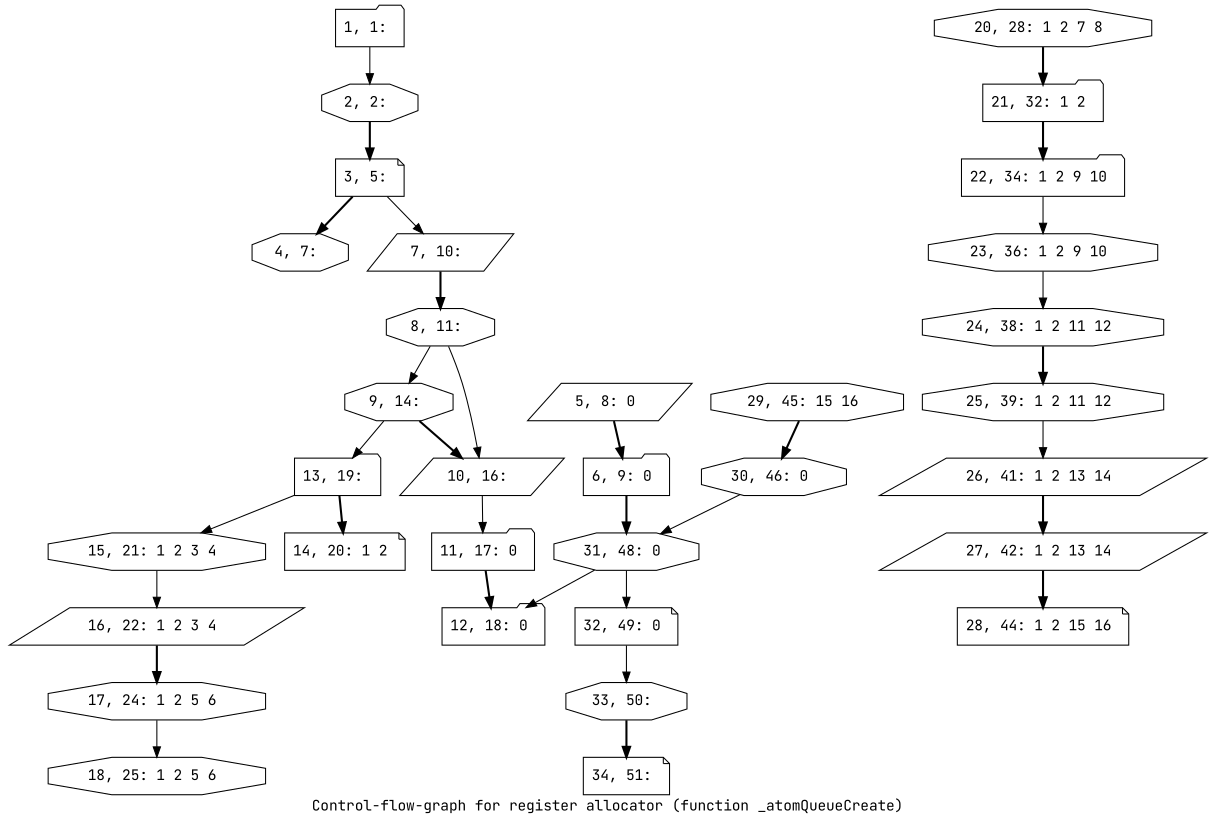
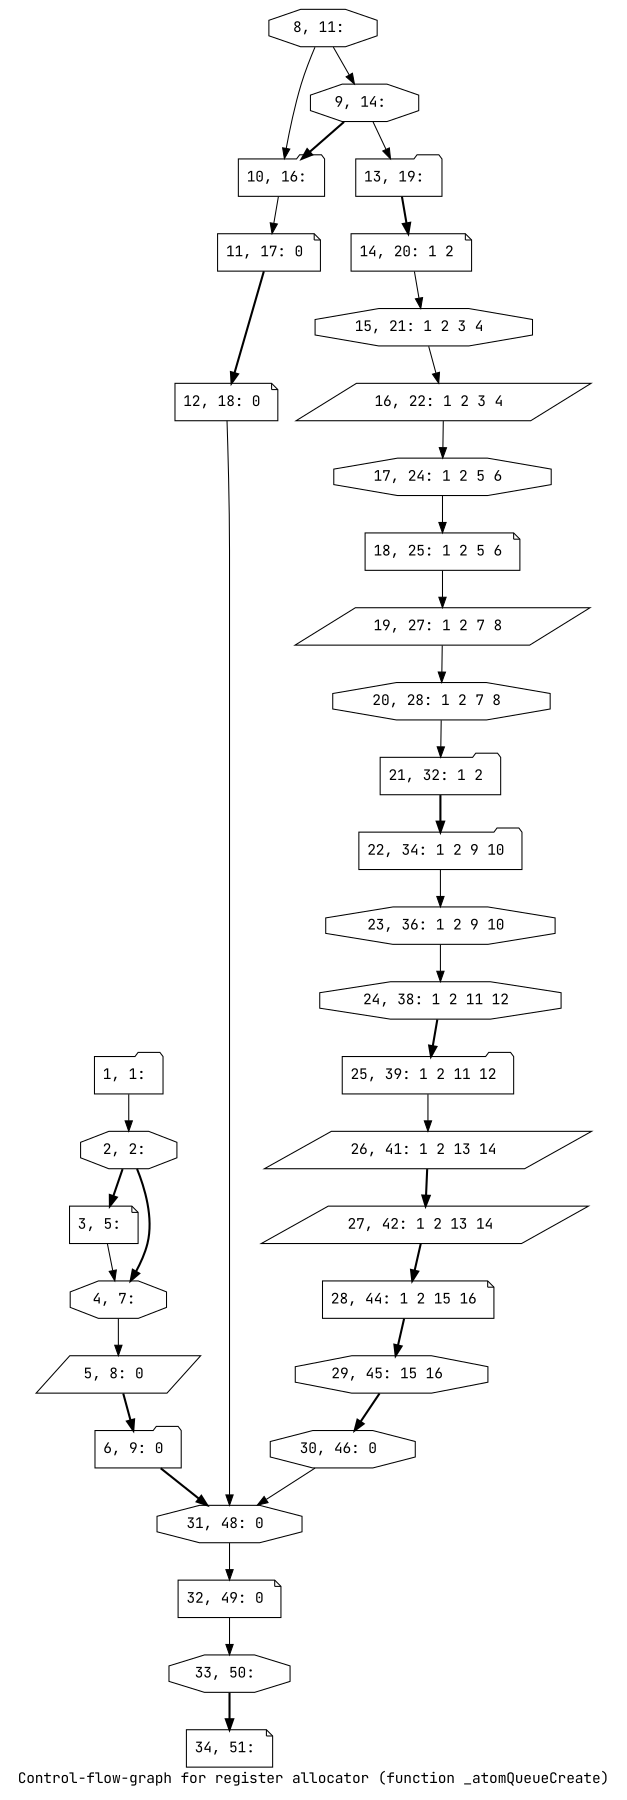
(1043, 60) -> (441, 734)
(339, 211) -> (110, 1257)
(440, 252) -> none
(1043, 402) -> (428, 1075)
(482, 477) -> (281, 178)
(253, 512) -> (417, 285)
(483, 552) -> (269, 252)
(565, 586) -> (230, 958)
none -> (442, 626)
(493, 626) -> (226, 402)
(157, 659) -> (443, 434)
(157, 776) -> (442, 552)
none -> (149, 1221)
none -> (118, 1332)
none -> (401, 1332)
